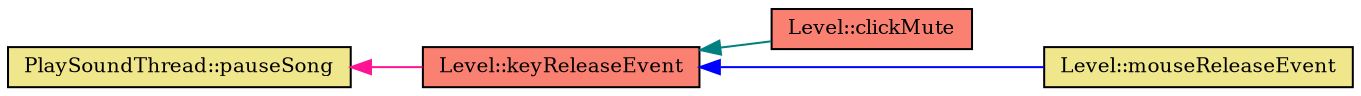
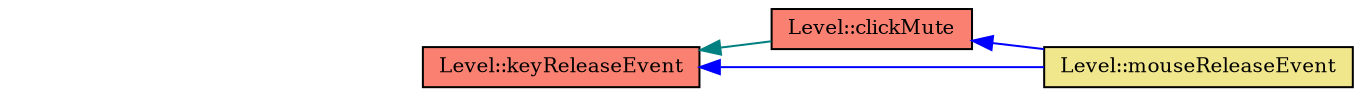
none -> (1018, 46)
(179, 67) -> none
